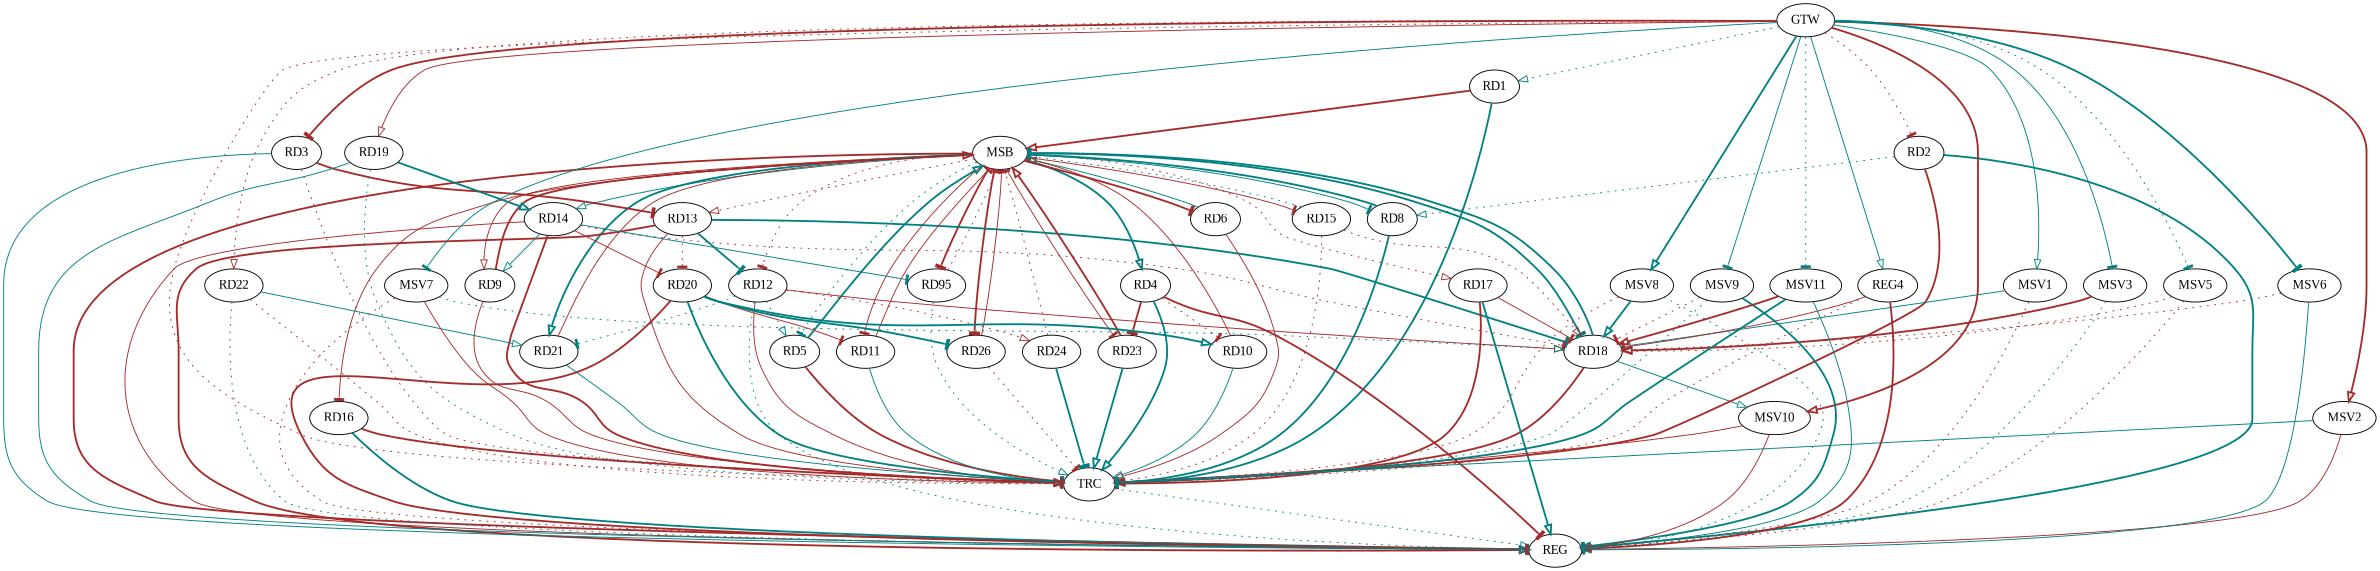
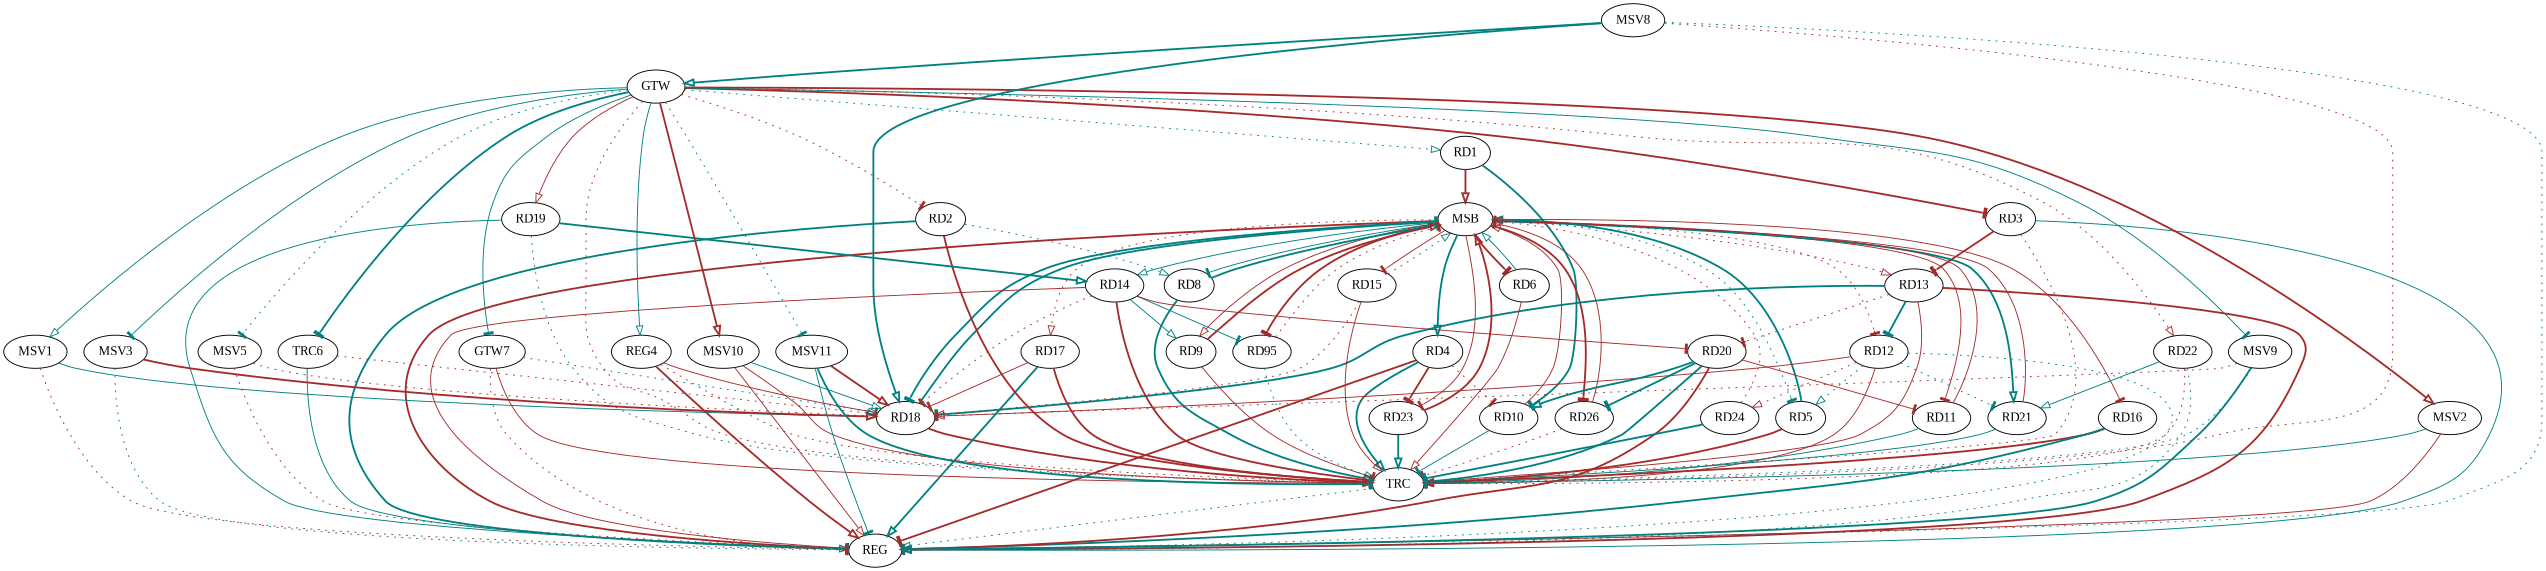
(1726, 149) -> (1148, 51)
(416, 285) -> (492, 352)
(2309, 285) -> (308, 352)
(1378, 370) -> (1573, 268)
(1678, 383) -> (812, 384)
(1279, 405) -> (1345, 378)
(1193, 437) -> (1455, 450)
